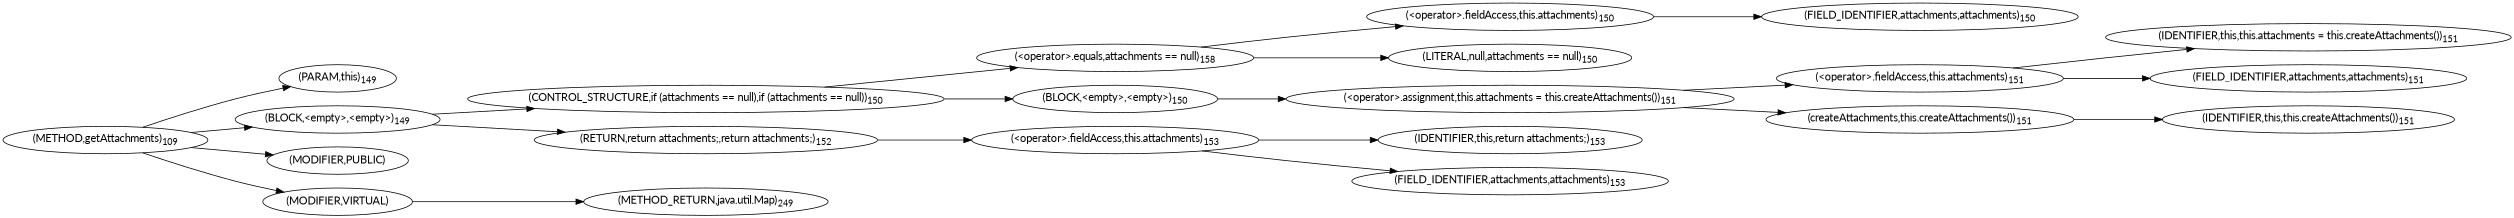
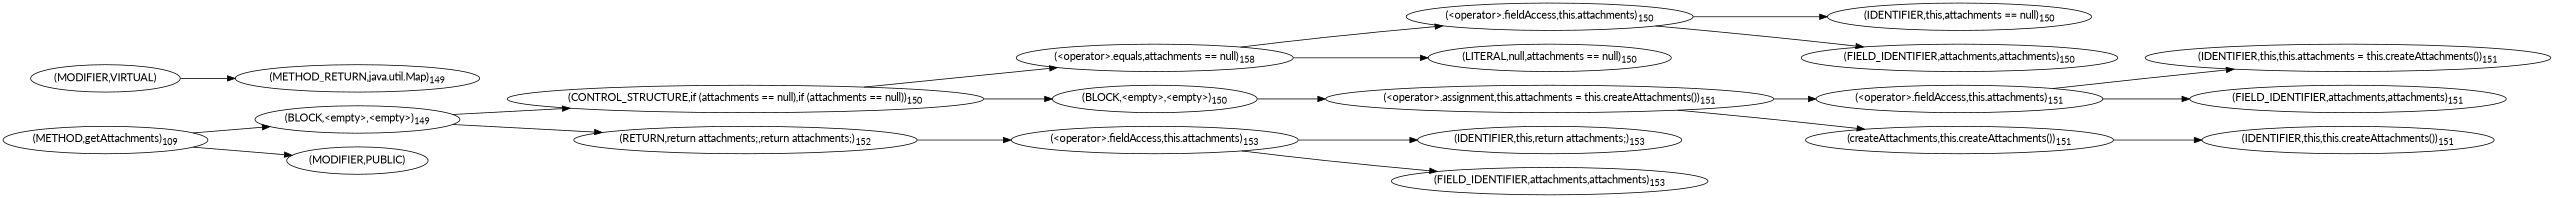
none -> (1959, 17)
(338, 78) -> none
(209, 174) -> none
(786, 201) -> (437, 77)
